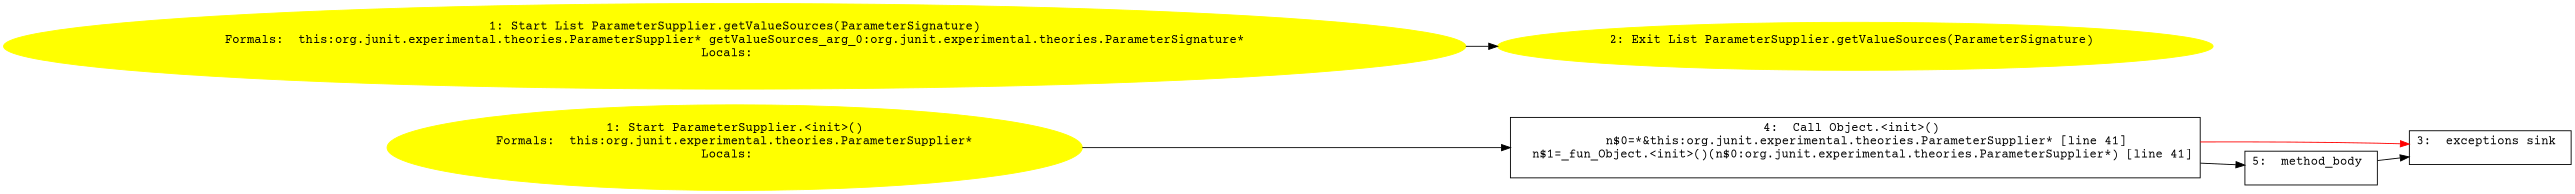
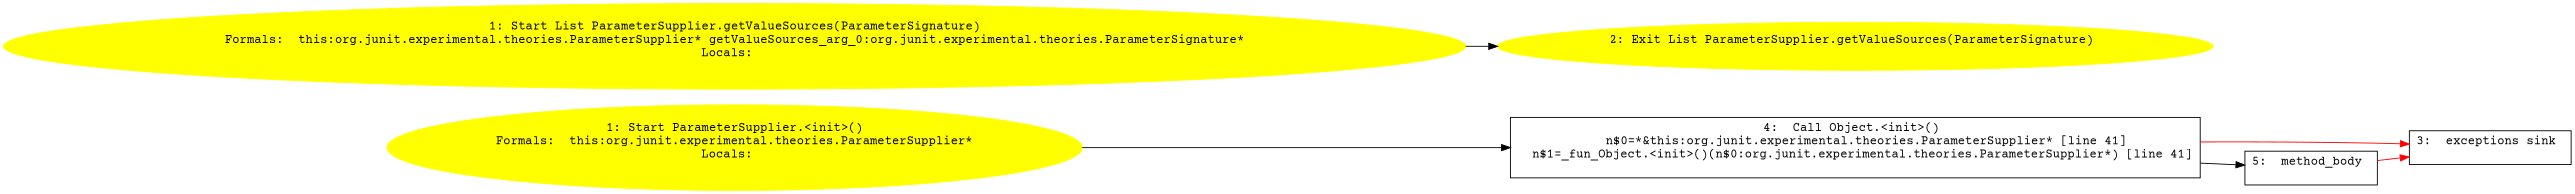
(2389, 159) -> (2389, 159)
